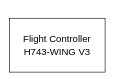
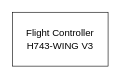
(57, 45) -> (60, 39)
